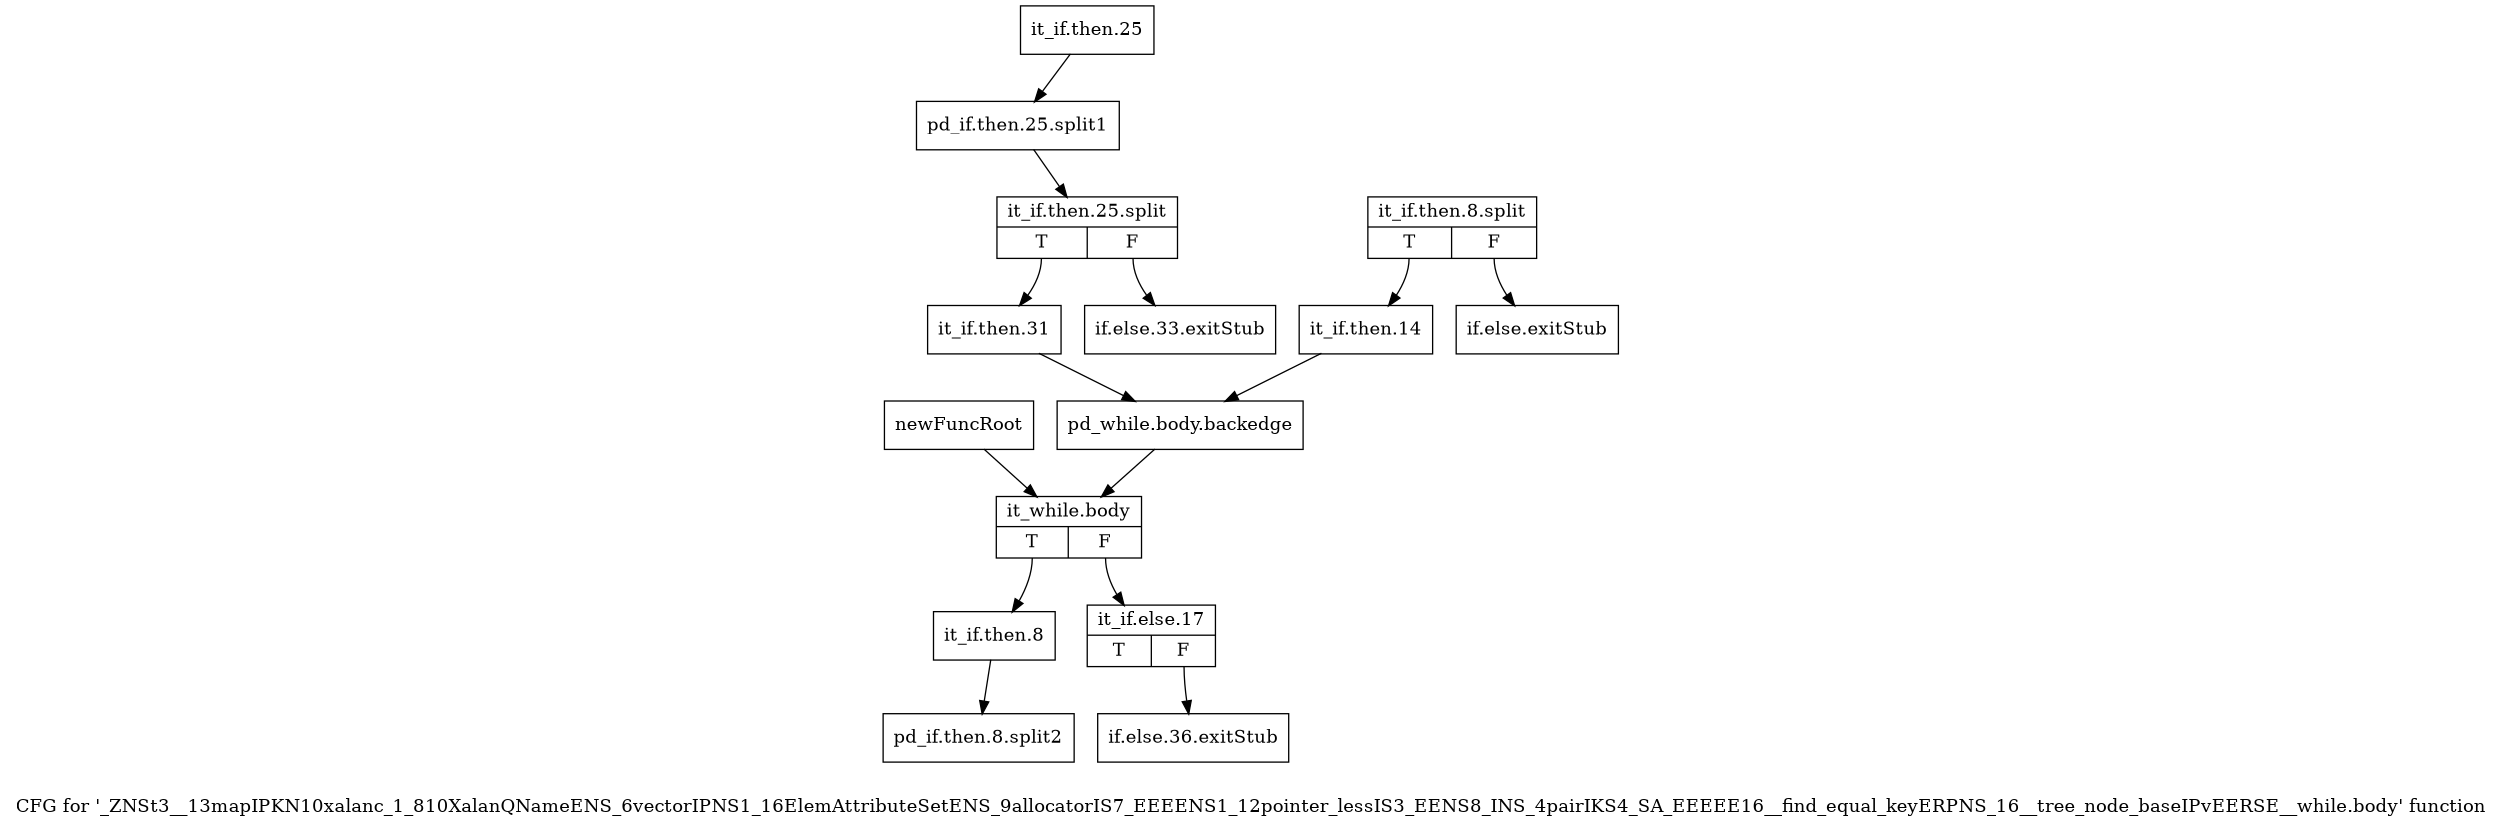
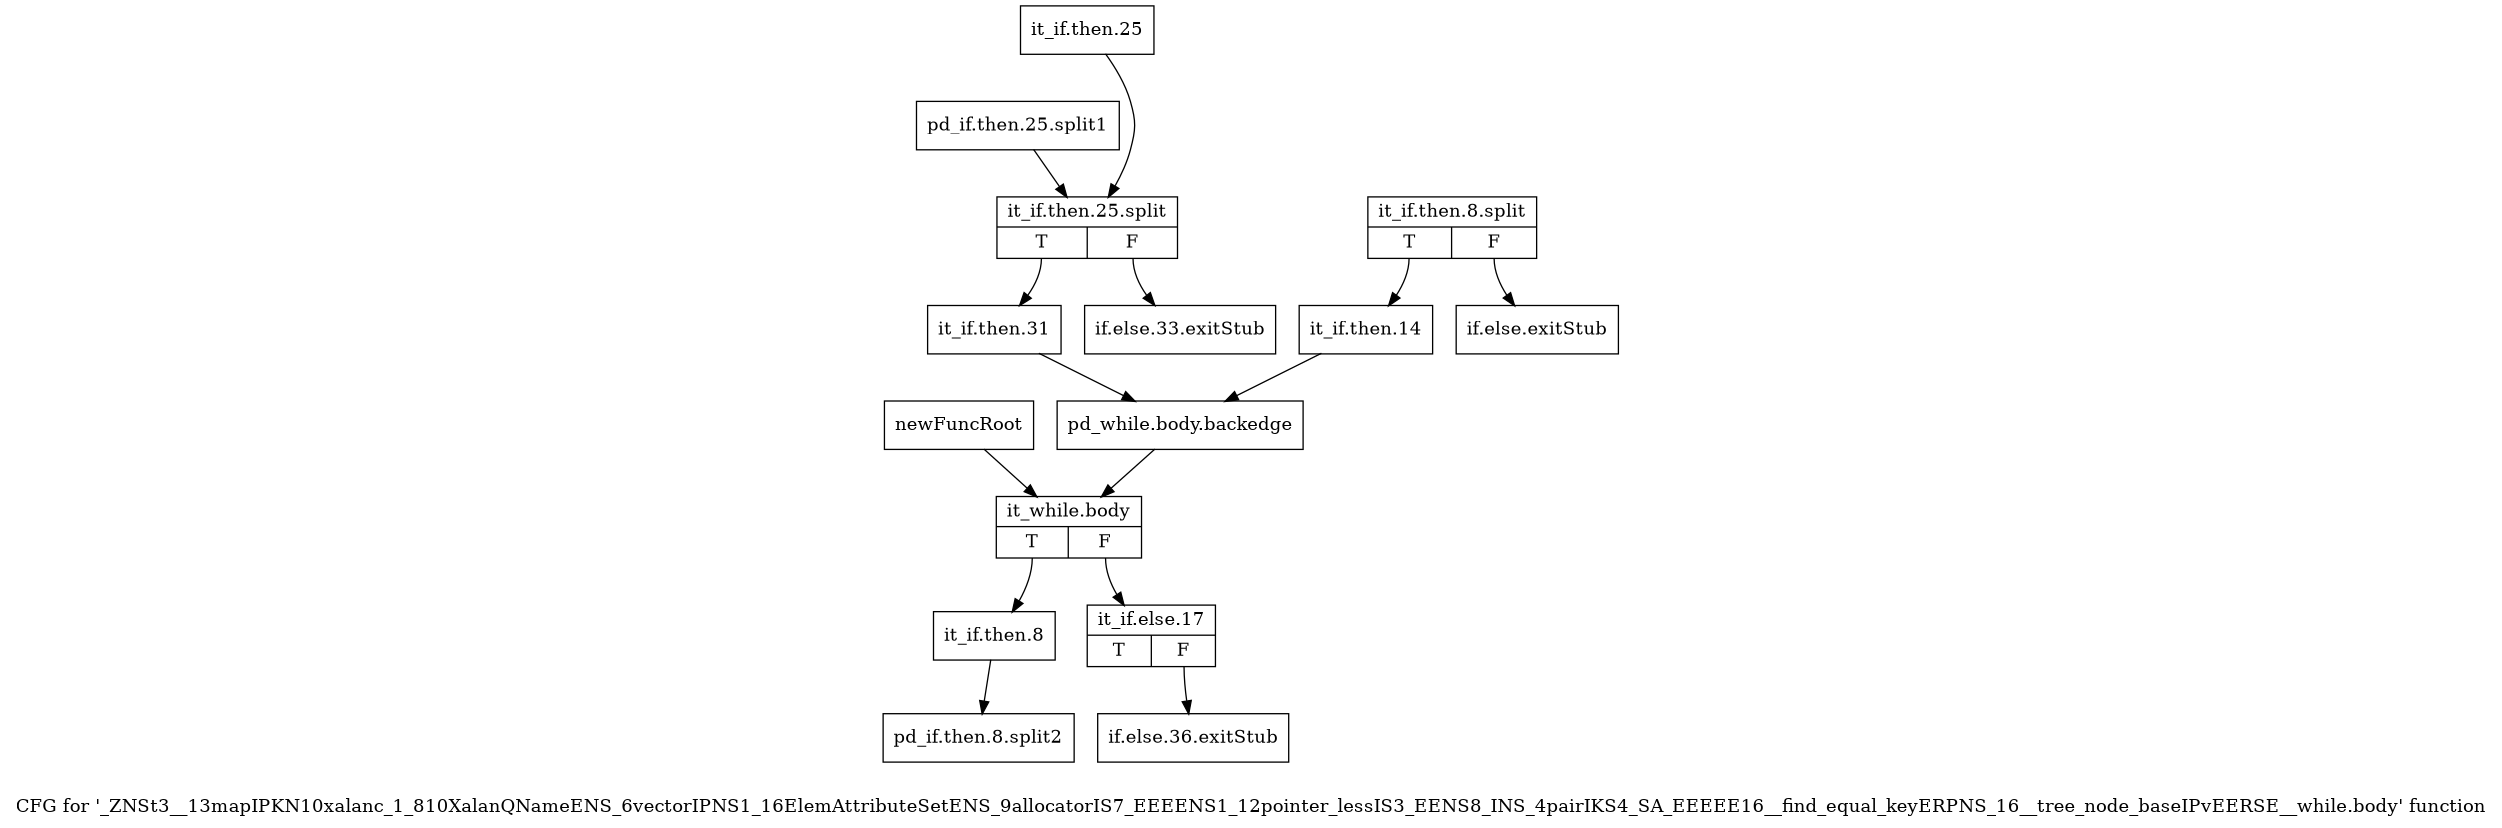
(1057, 73) -> (1134, 118)
